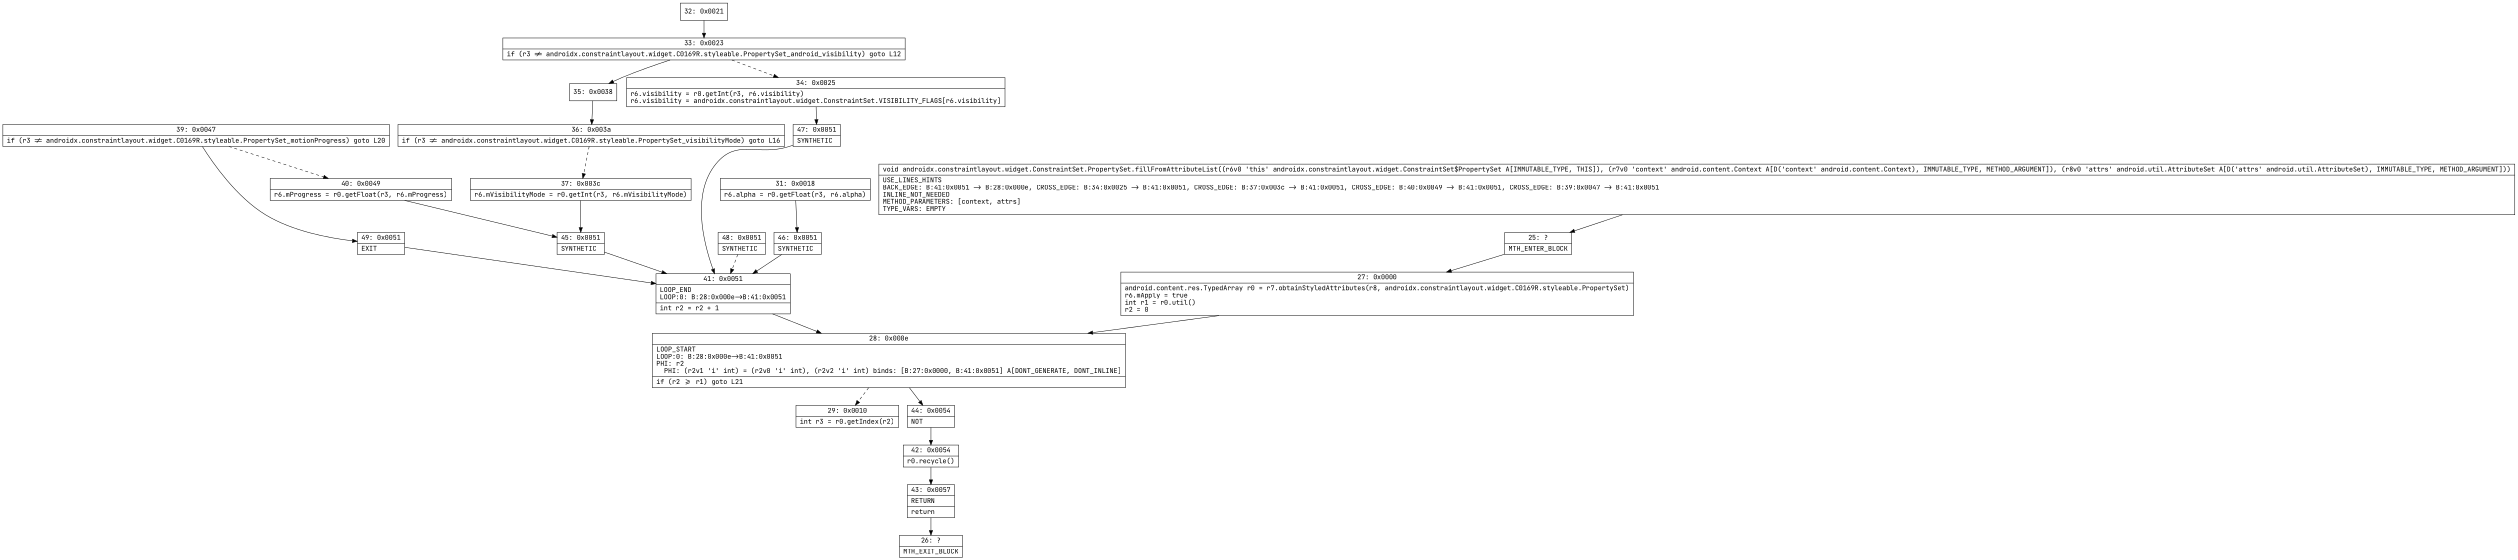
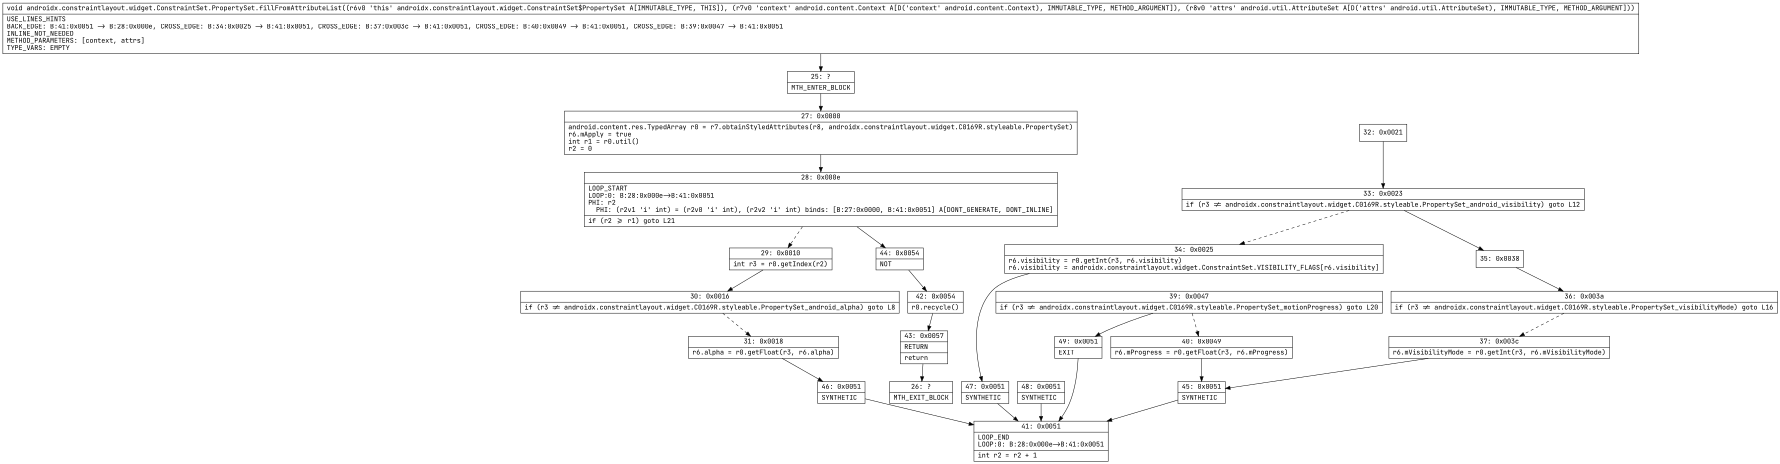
(735, 262) -> (1041, 410)
none -> (710, 302)
(795, 323) -> none
